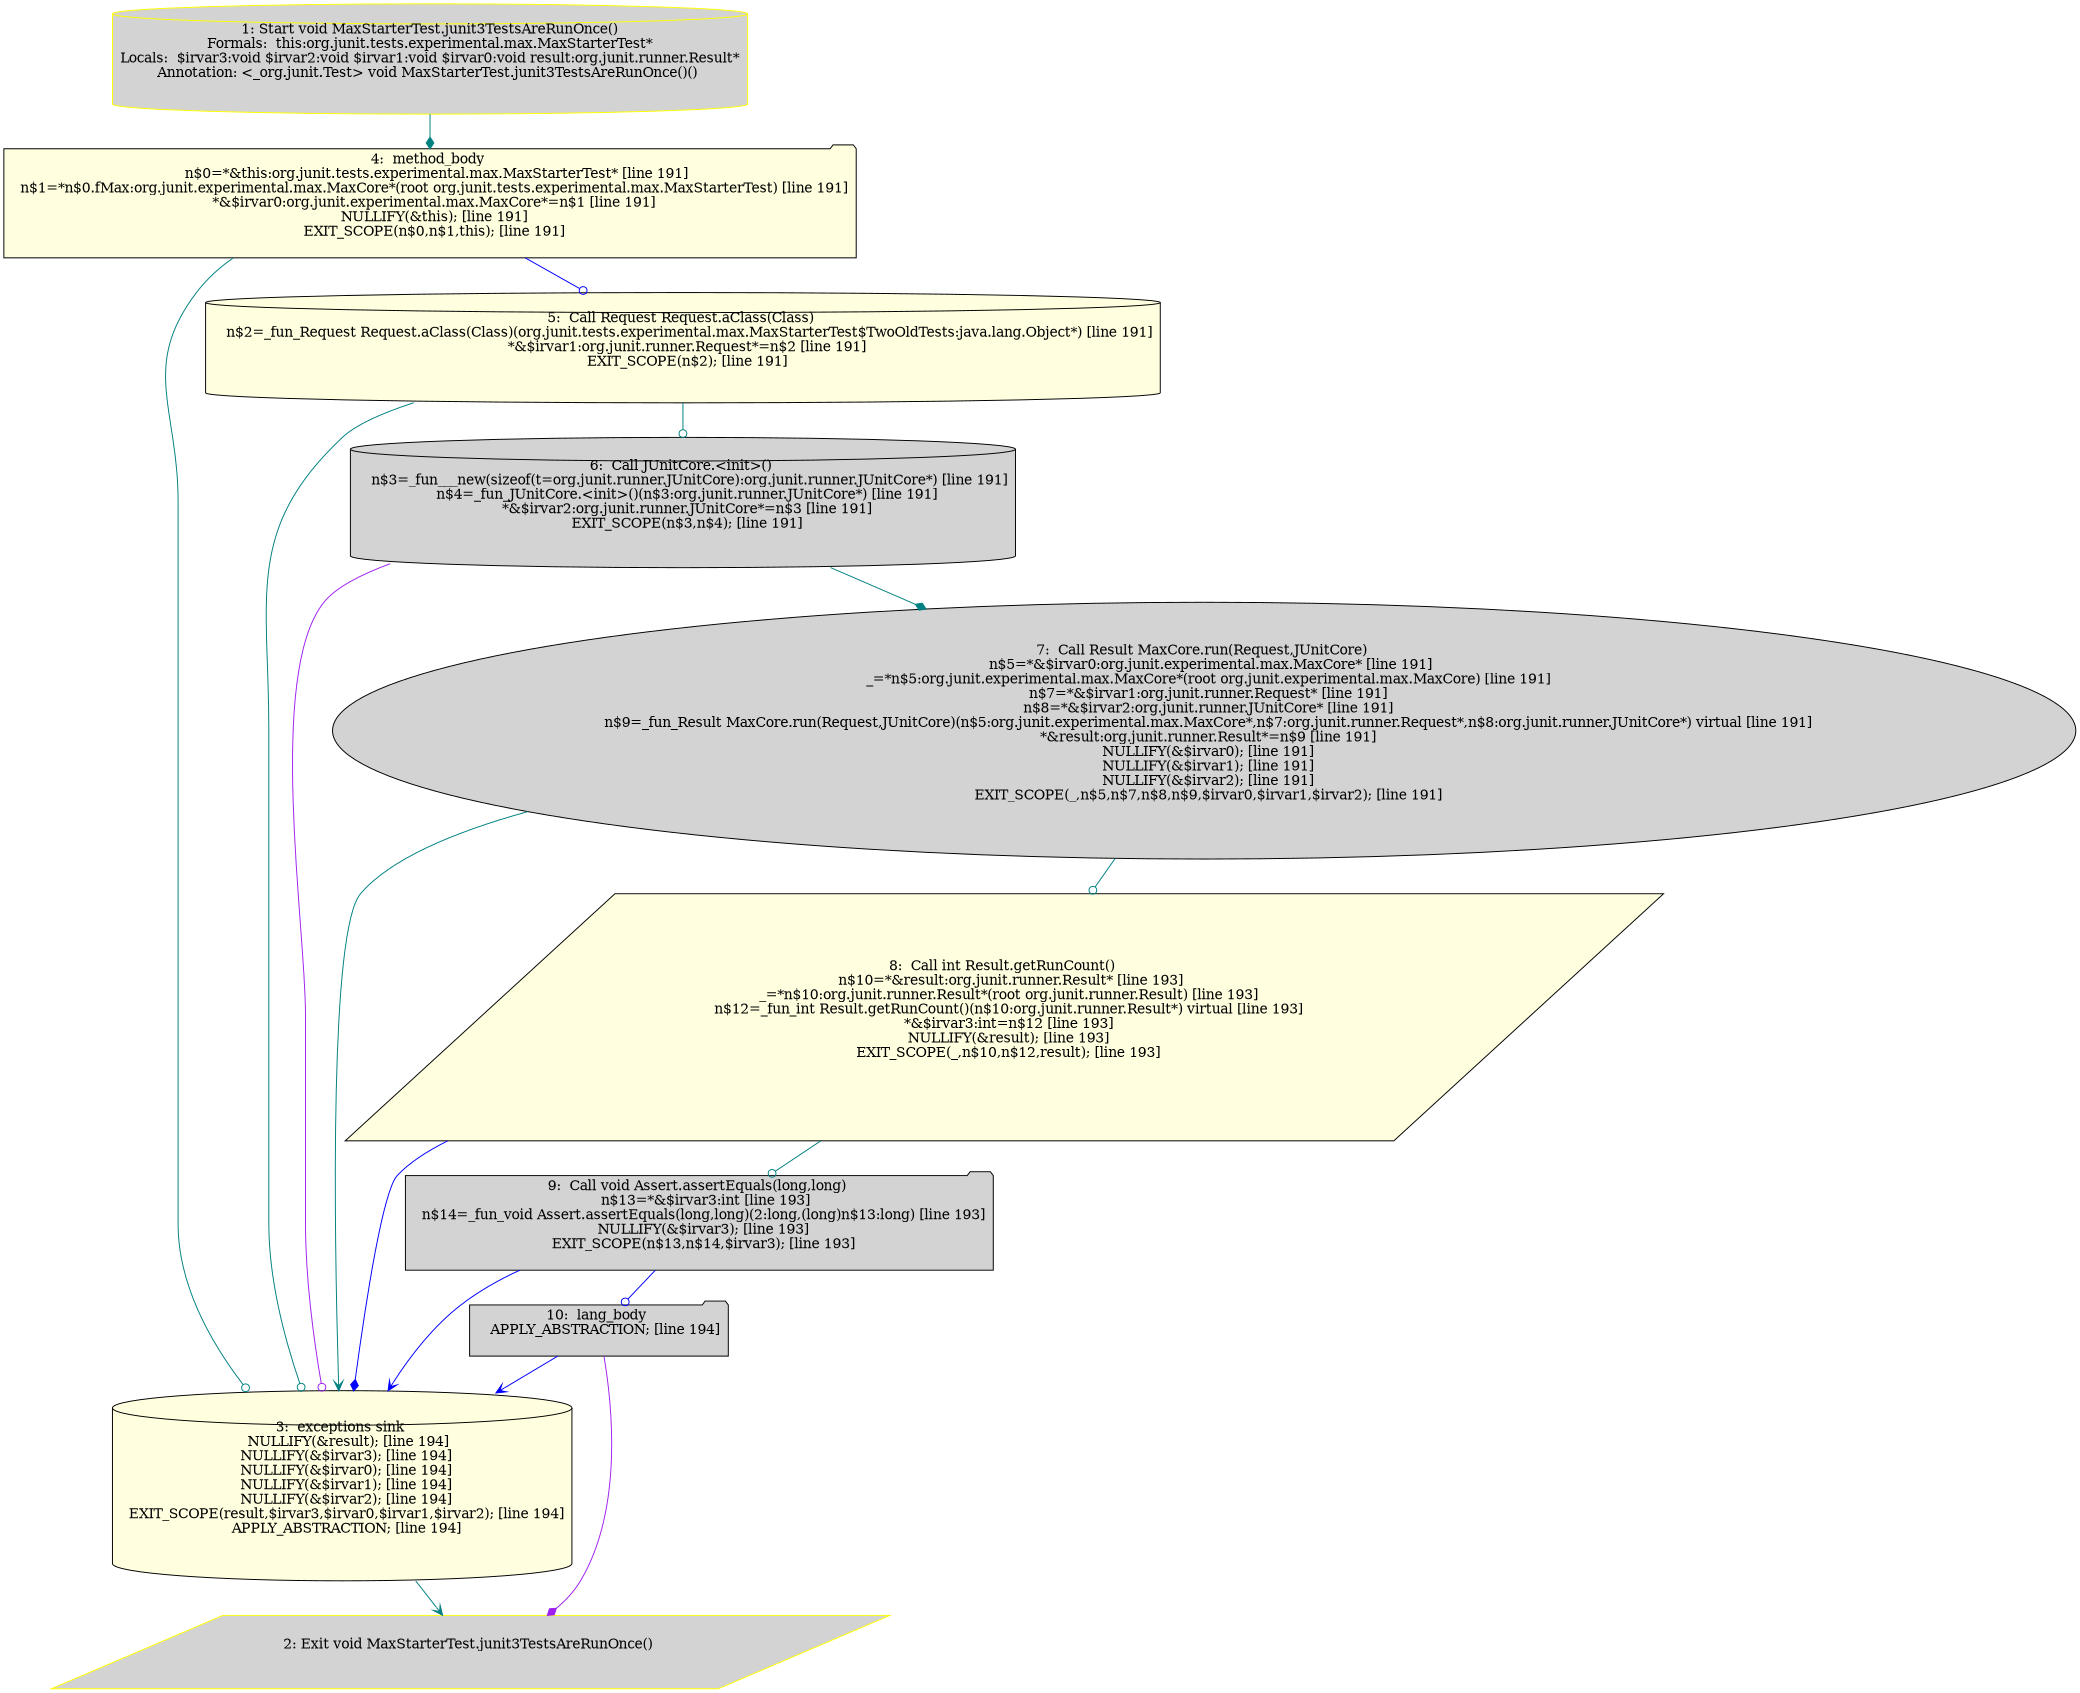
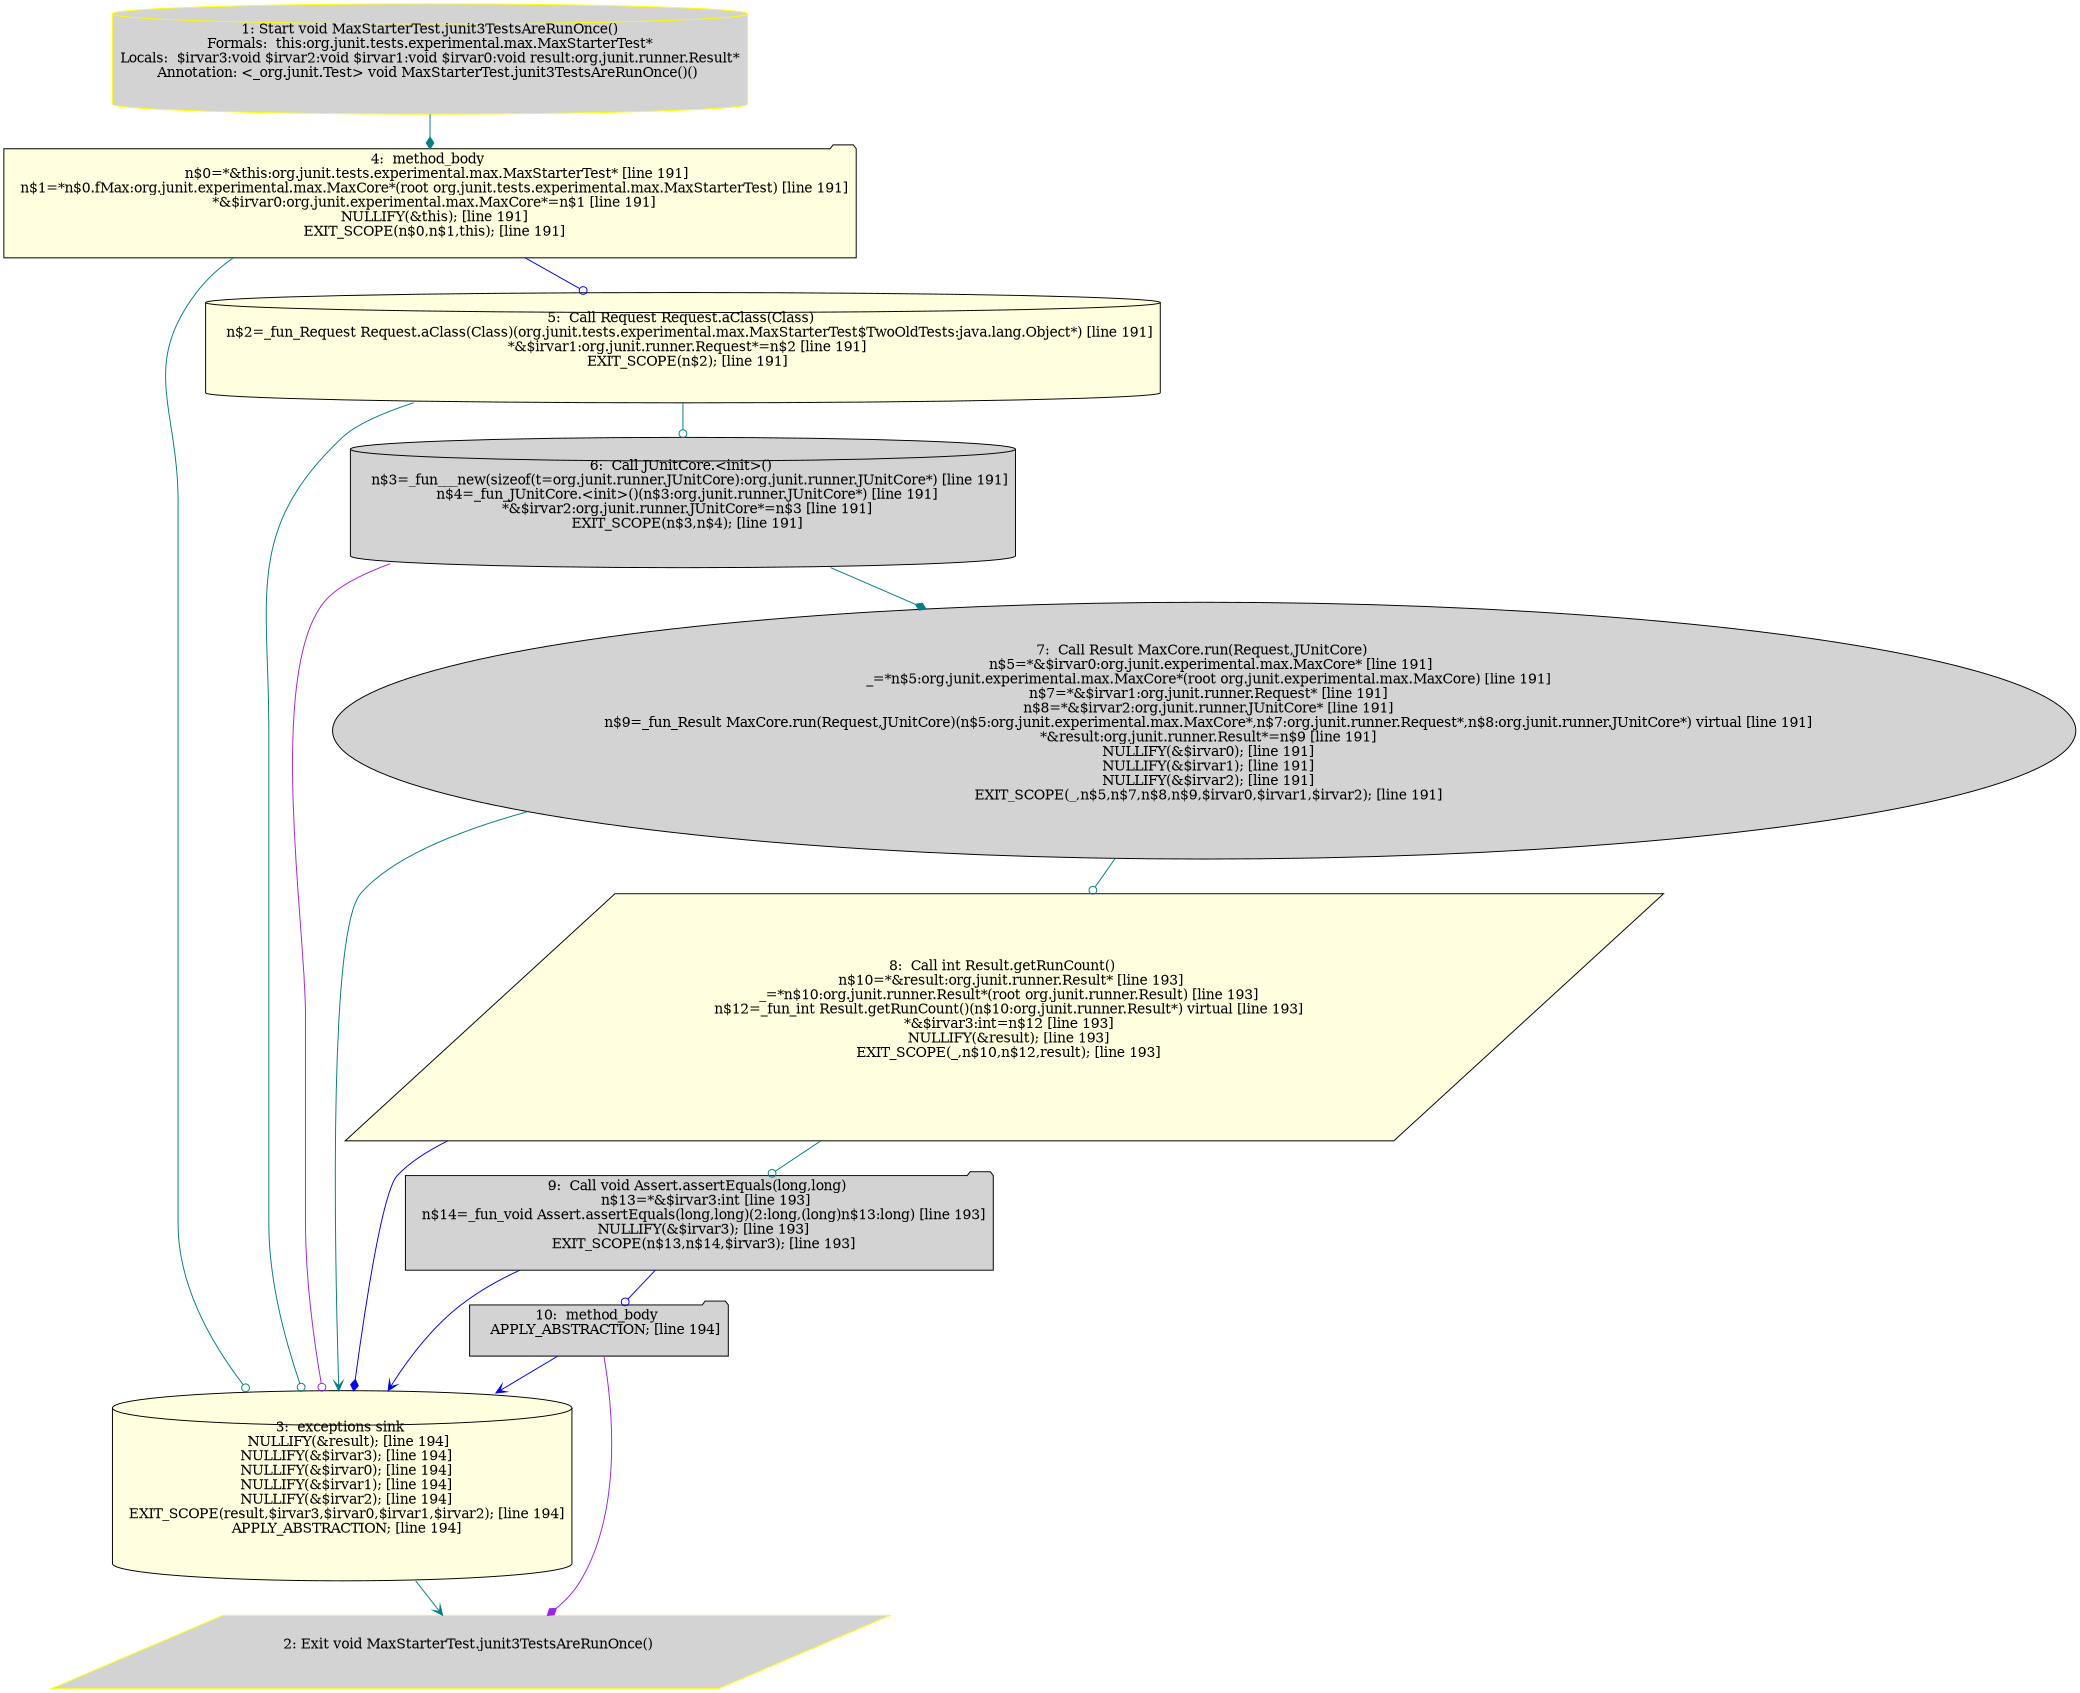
(599, 1331) -> (599, 1331)
